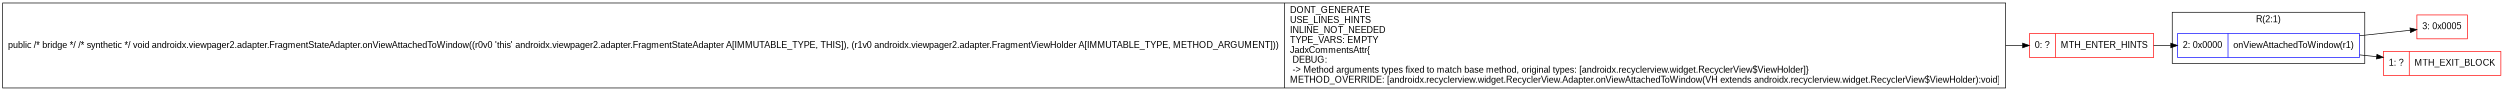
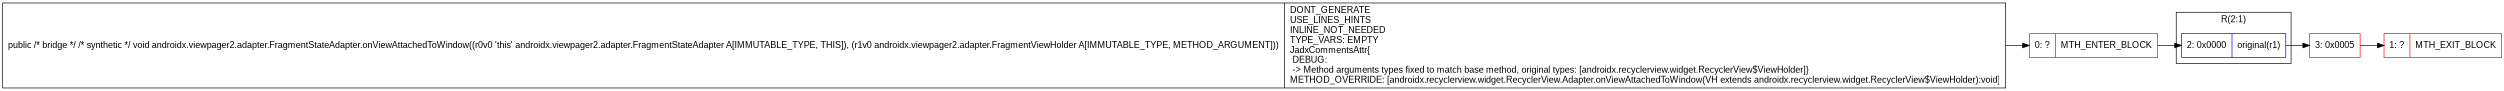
(2105, 45) -> (2107, 45)
(2294, 45) -> (2259, 45)
(2369, 56) -> (2369, 45)
